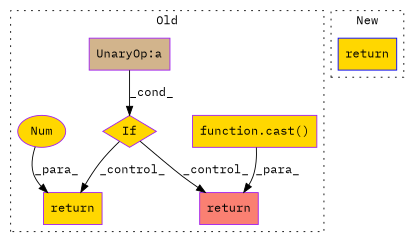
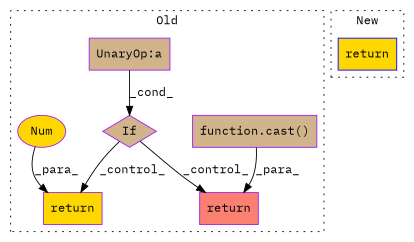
(130, 131) -> (130, 131)
(255, 131) -> (255, 131)
